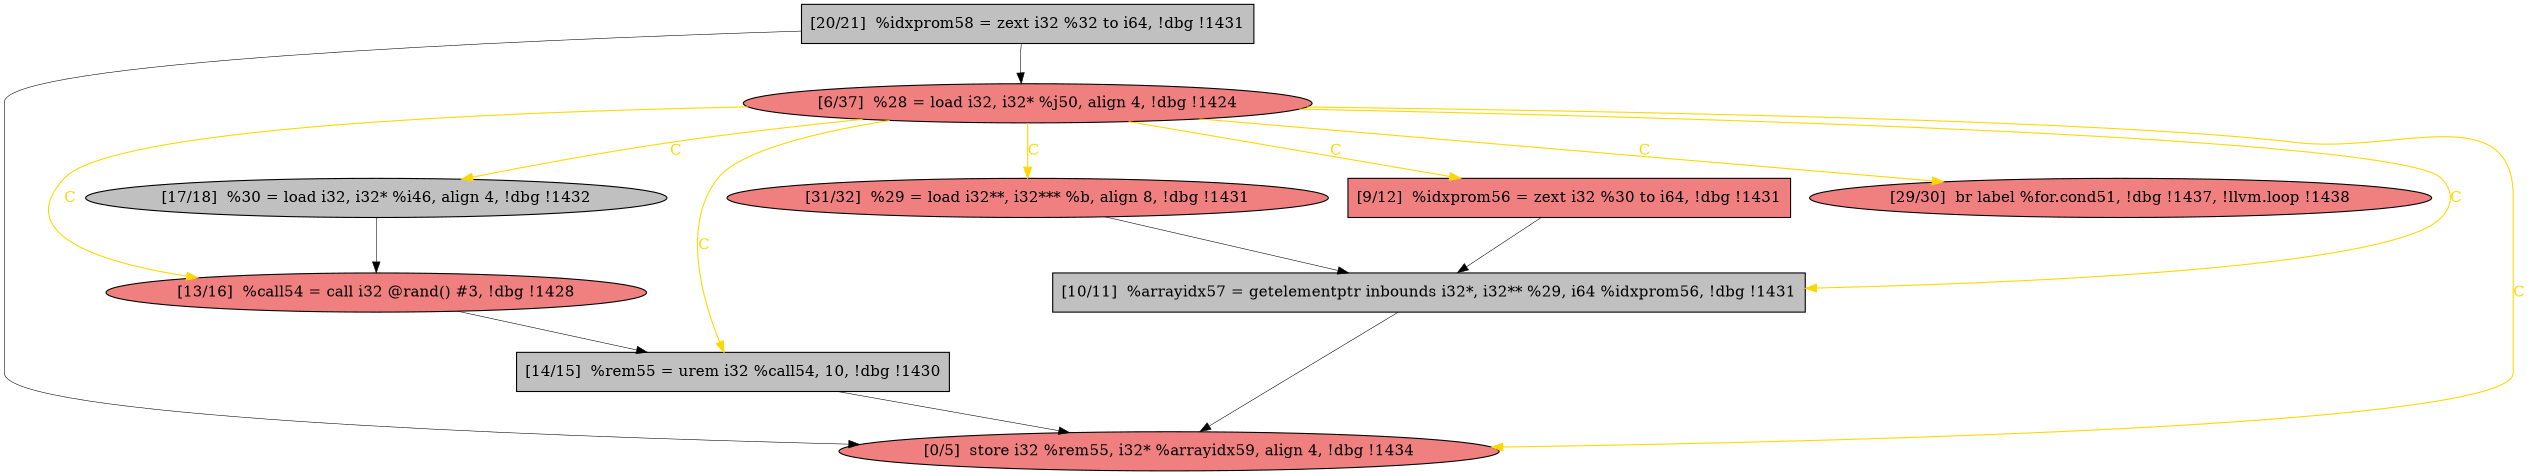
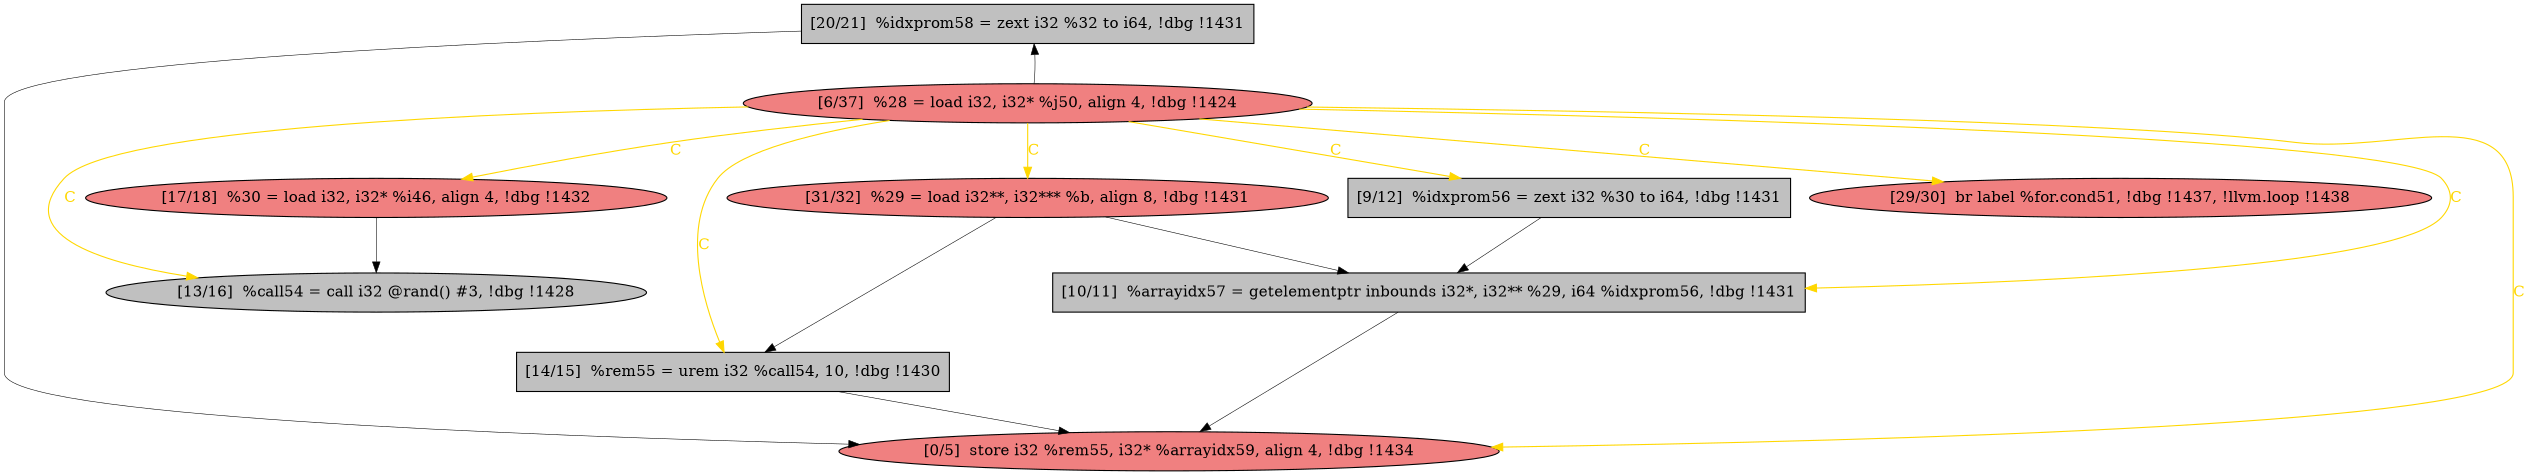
(1020, 58) -> (1035, 69)
(376, 198) -> (376, 198)
(1569, 198) -> (1569, 198)
(376, 293) -> (376, 293)
(547, 331) -> (885, 282)
